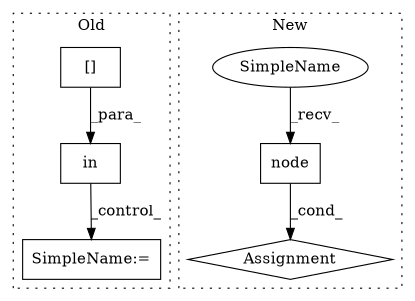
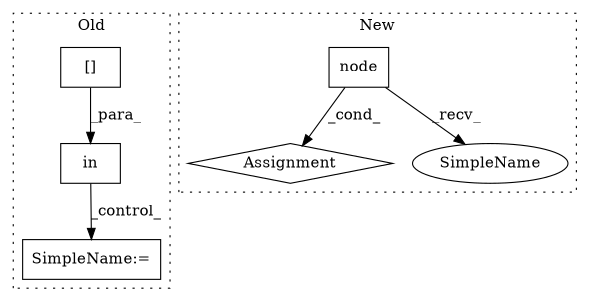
(290, 110) -> (421, 113)
